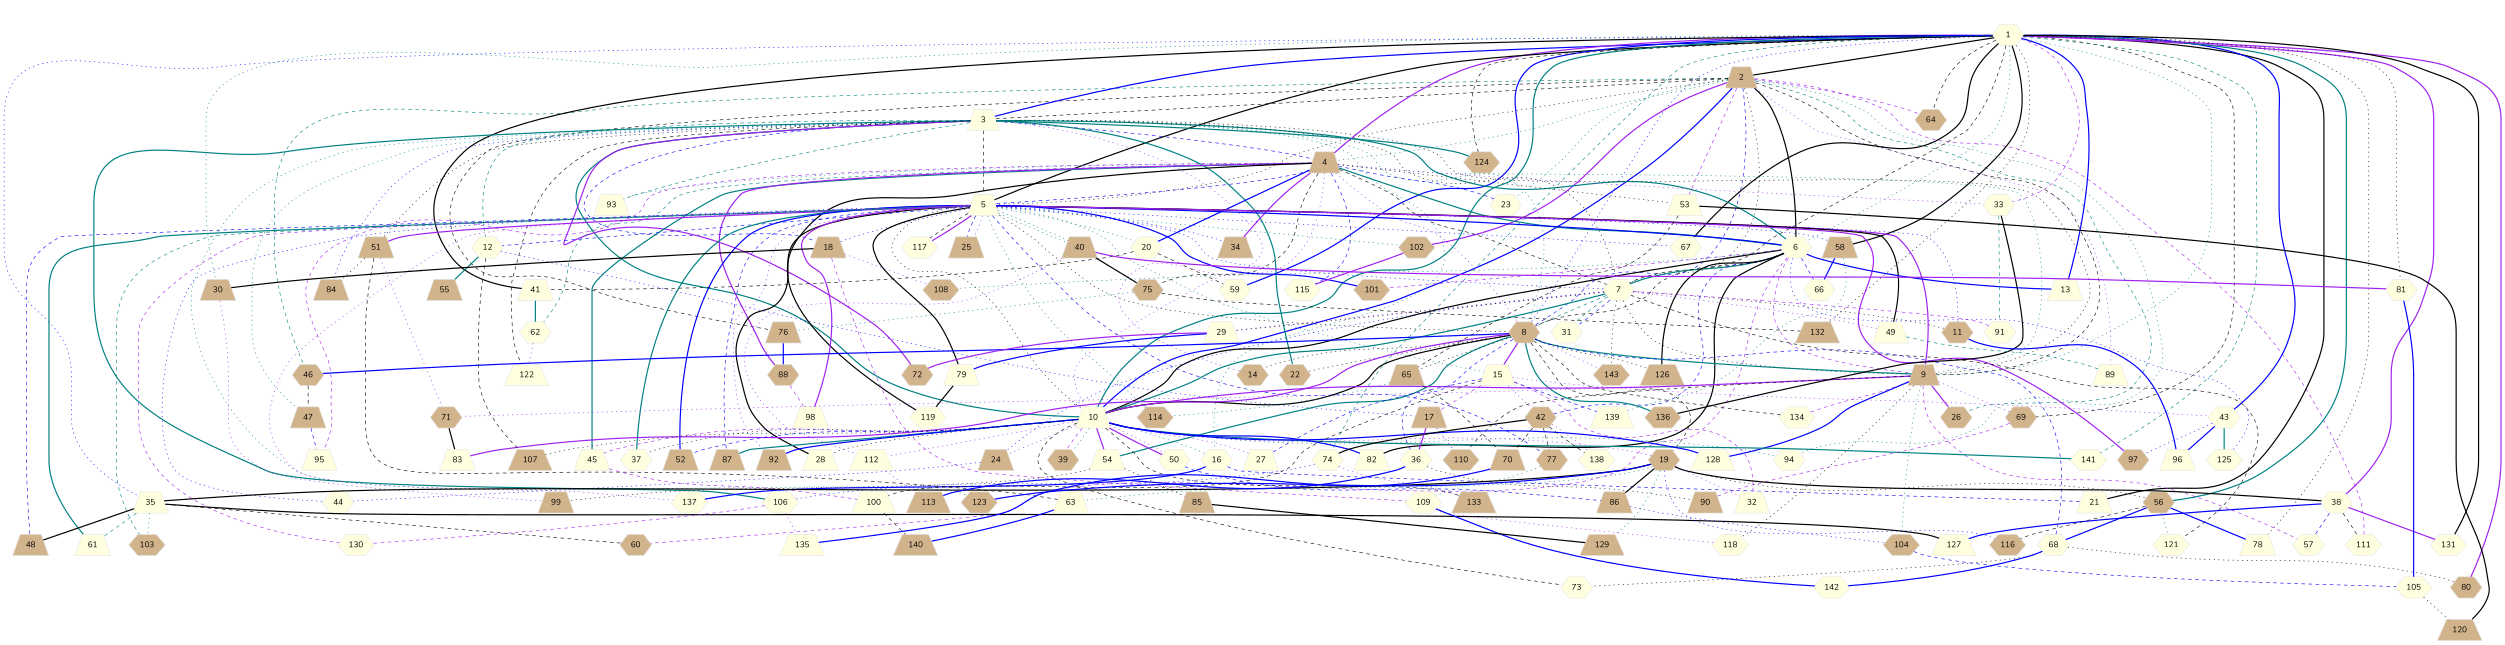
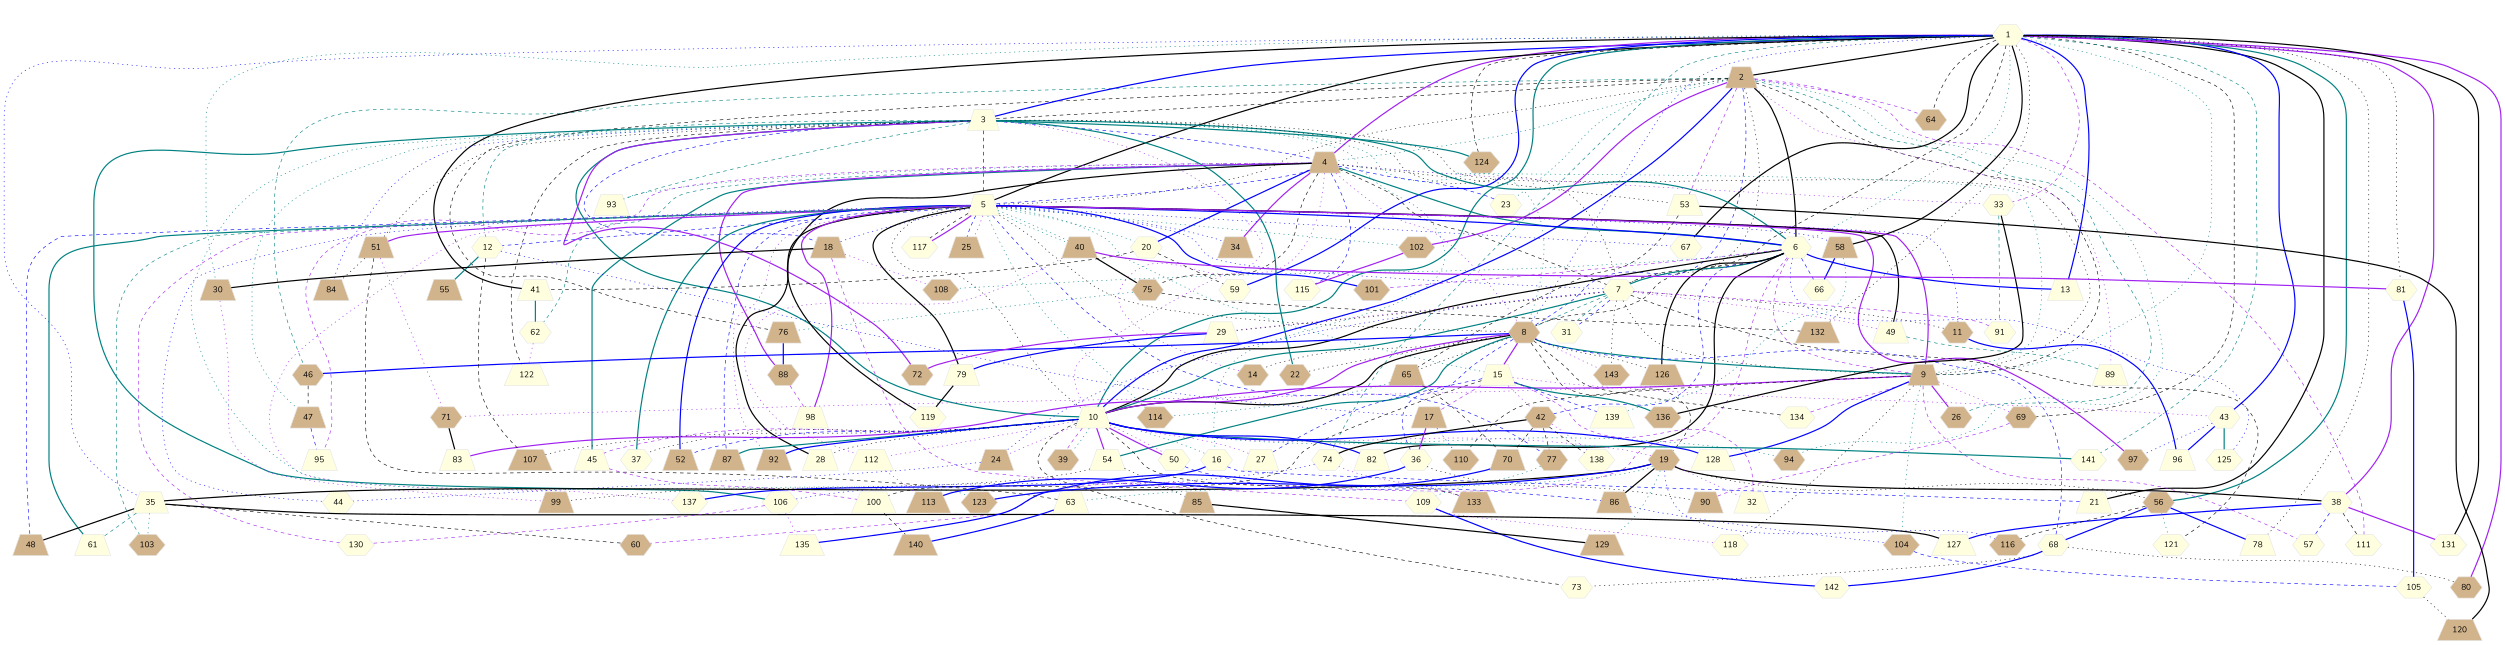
(1581, 401) -> (1565, 394)
(1789, 460) -> (1789, 460)
